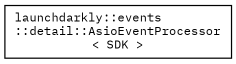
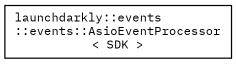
(118, 32) -> (118, 32)
